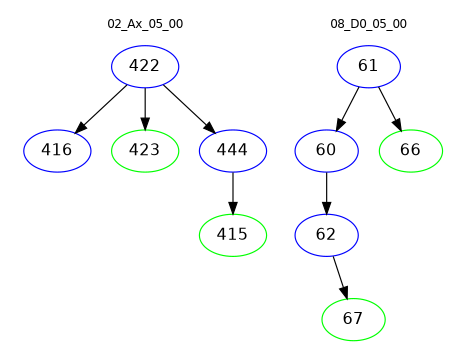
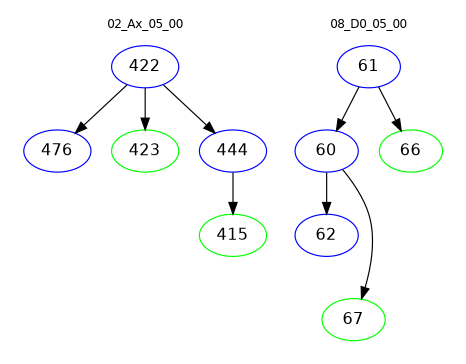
(57, 151) -> (57, 151)
(338, 272) -> (371, 225)
